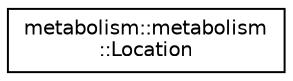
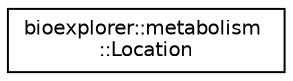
(146, 41) -> (146, 41)
